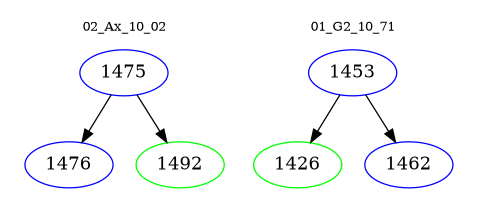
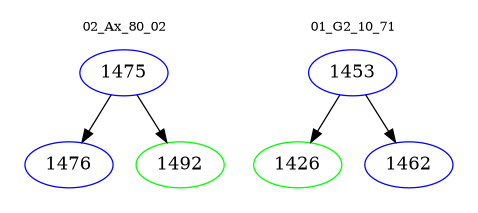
(125, 27) -> (125, 27)
